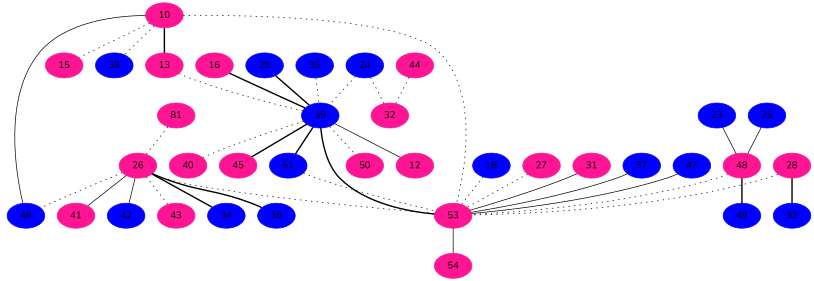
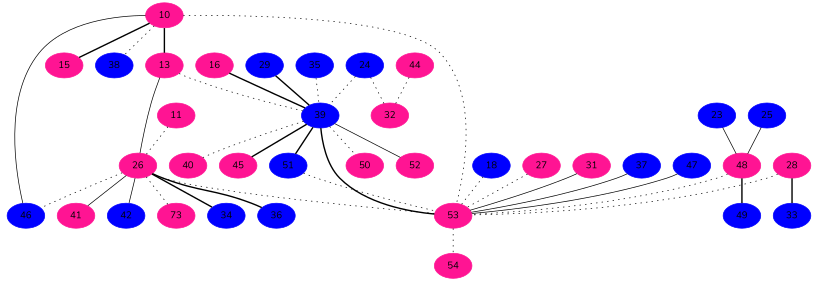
(114, 40) -> (114, 40)
none -> (148, 115)
(176, 116) -> (176, 116)
(415, 166) -> (415, 166)
(176, 216) -> (176, 216)
(453, 241) -> (453, 241)
